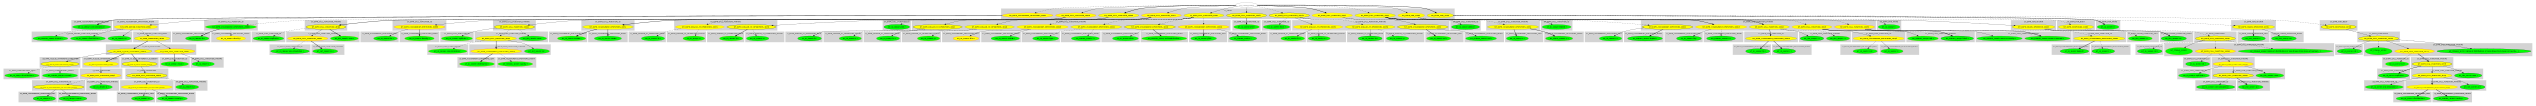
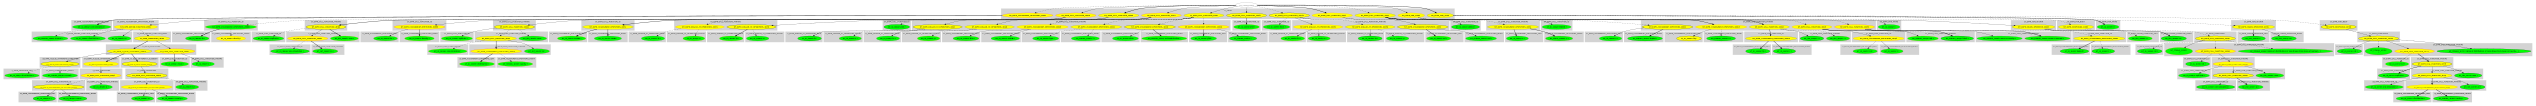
(966, 38) -> (966, 38)
(1689, 38) -> (1689, 38)
(22, 70) -> (22, 70)
